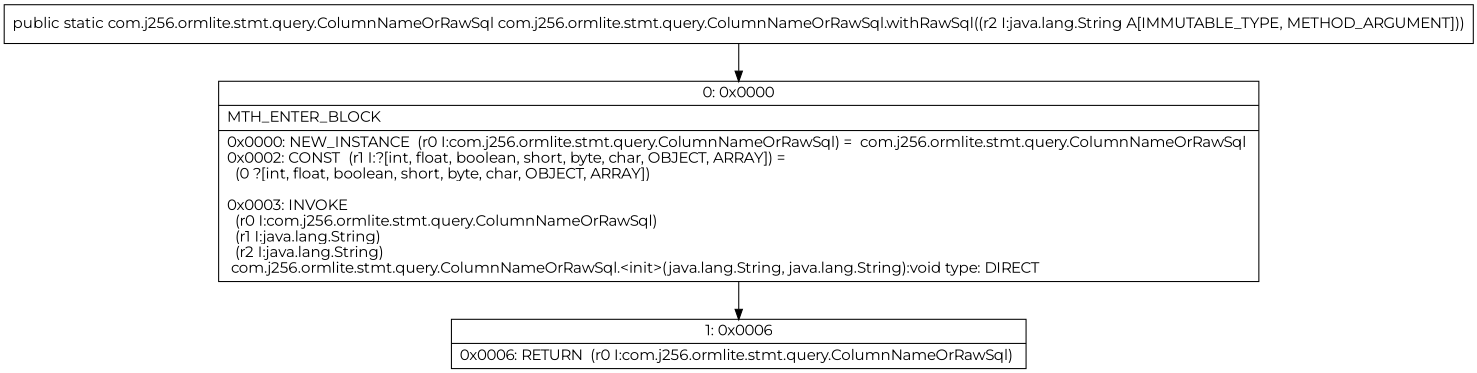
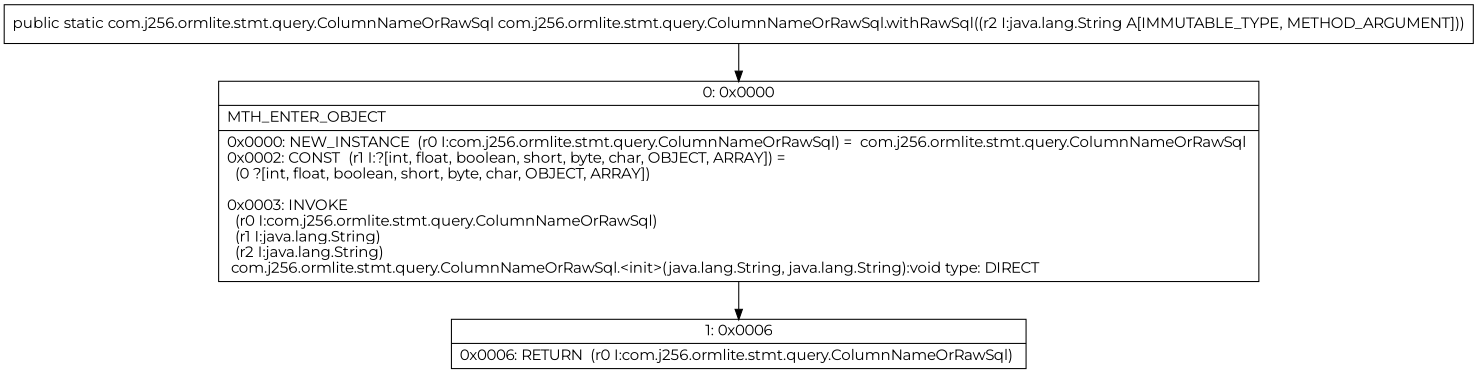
(304, 117) -> (307, 117)
